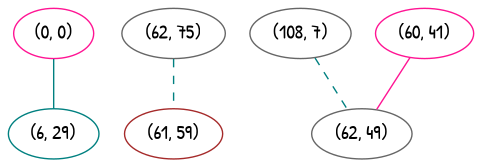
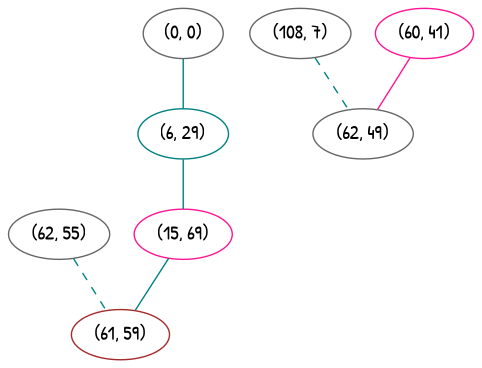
(54, 33) -> (183, 33)
(174, 33) -> (59, 234)
none -> (183, 234)
